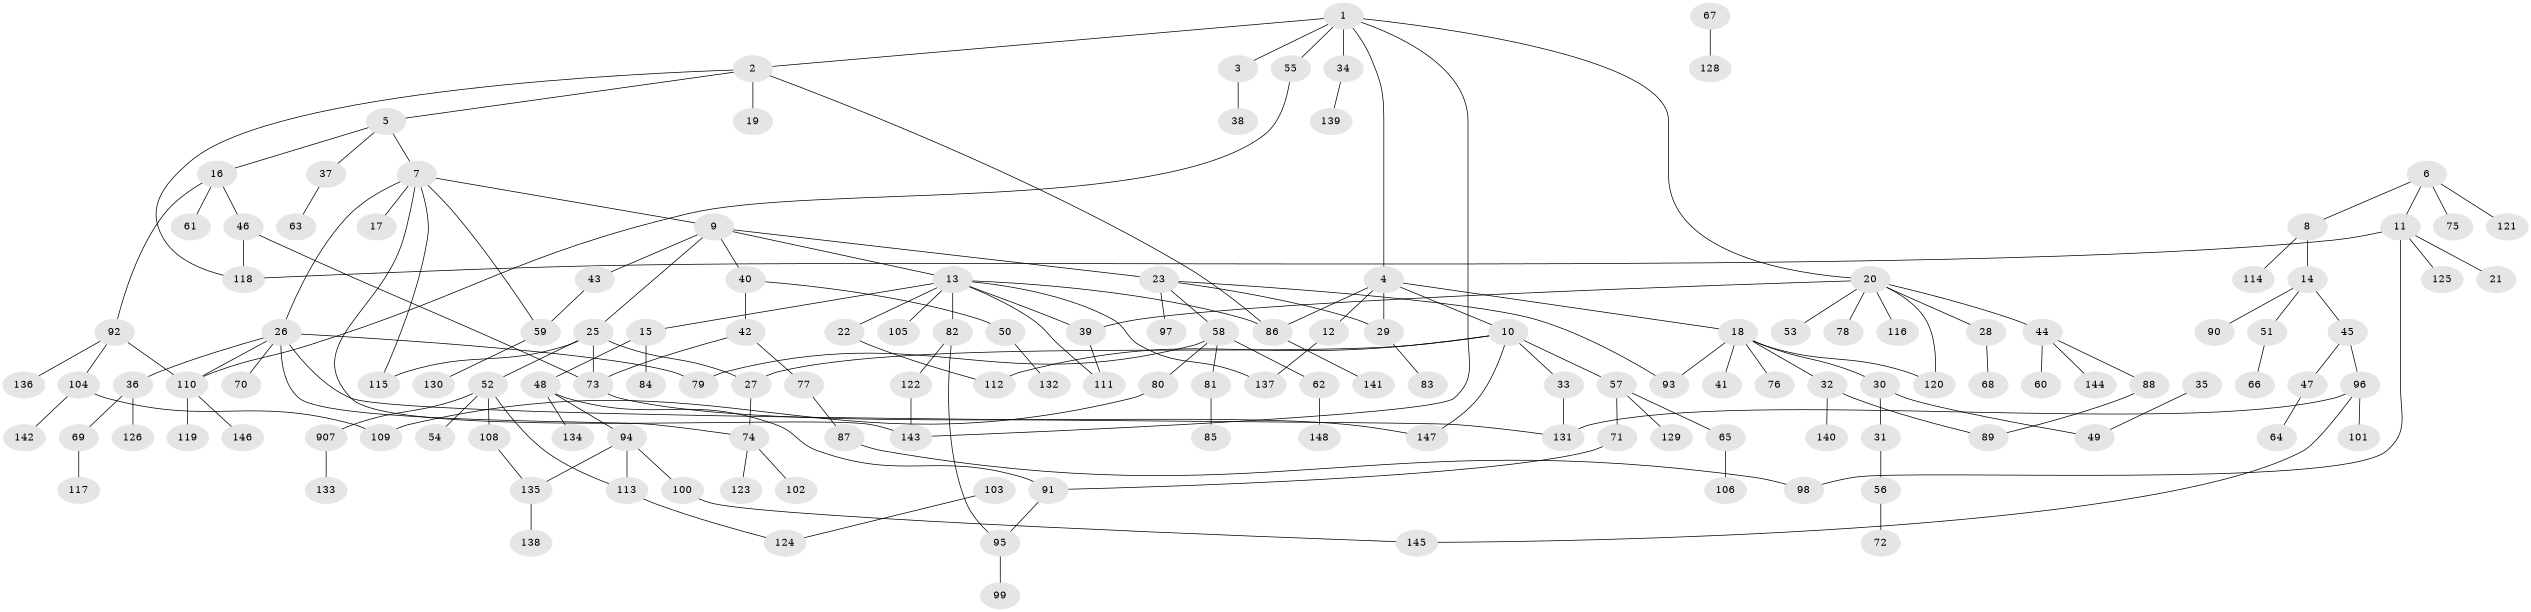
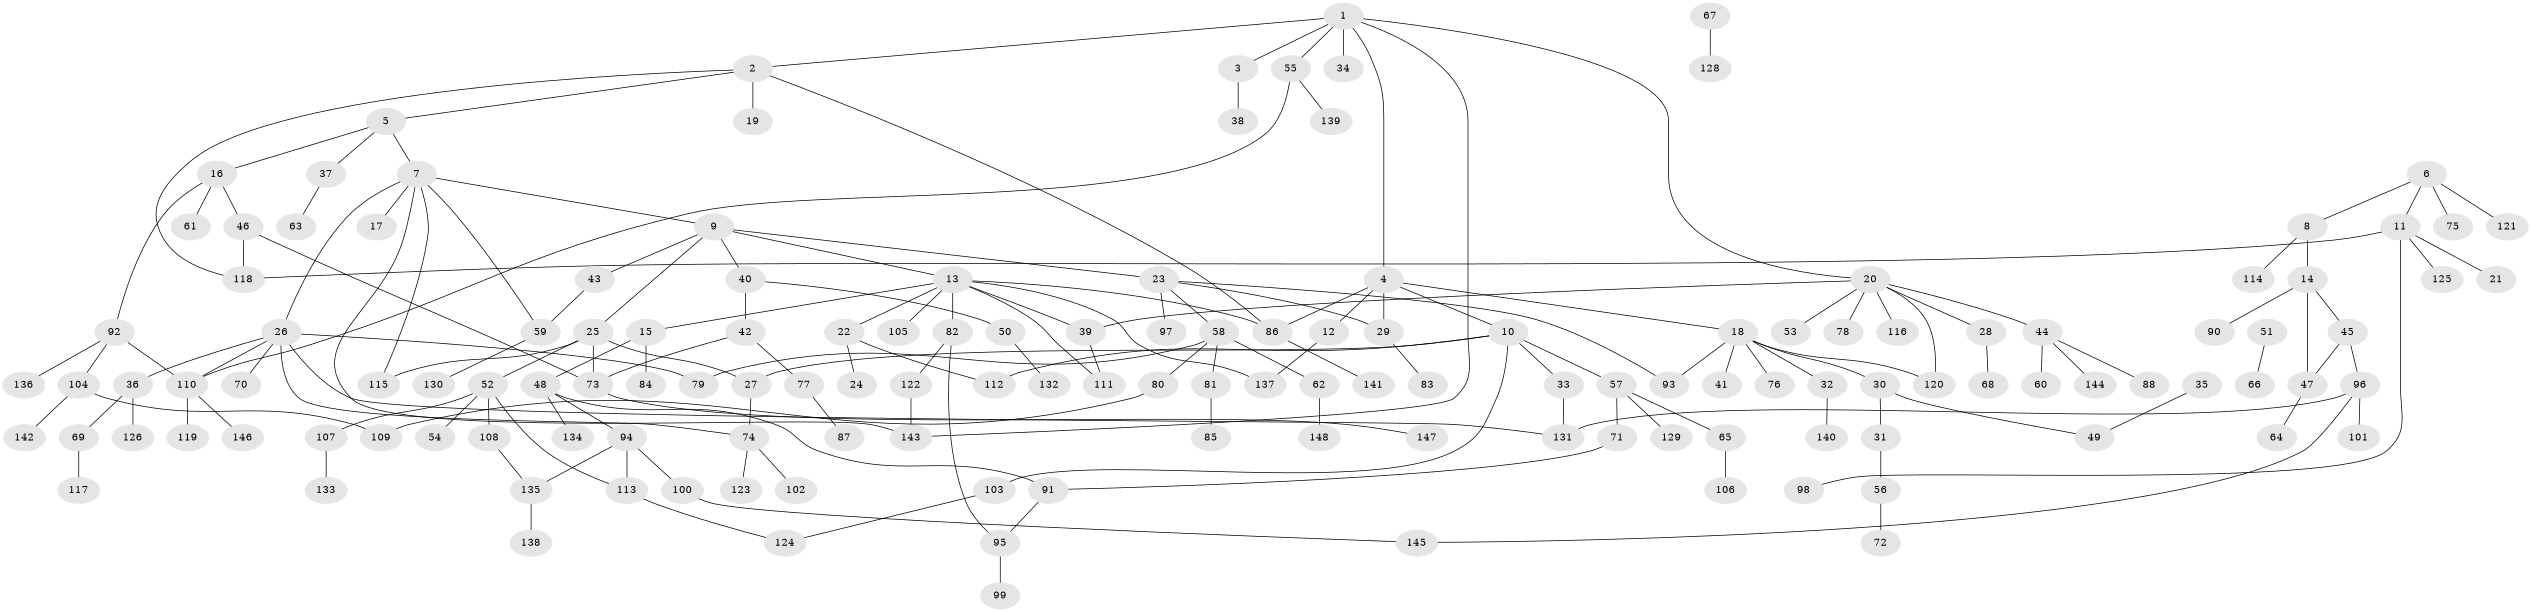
(1337, 95) -> (1311, 95)
(2287, 306) -> (2308, 332)
none -> (857, 385)
(1482, 393) -> (1295, 473)
(326, 438) -> (326, 438)
(1988, 438) -> none
(1323, 469) -> none
